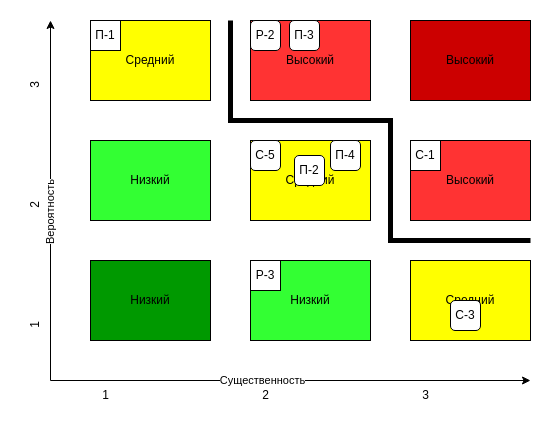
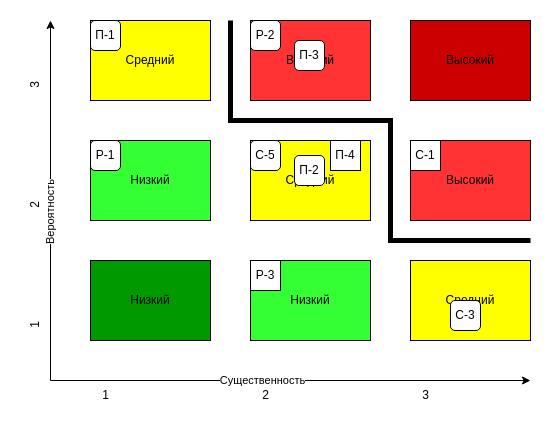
(106, 36) -> (106, 36)
(305, 36) -> (310, 56)
none -> (106, 156)
(346, 156) -> (346, 156)
